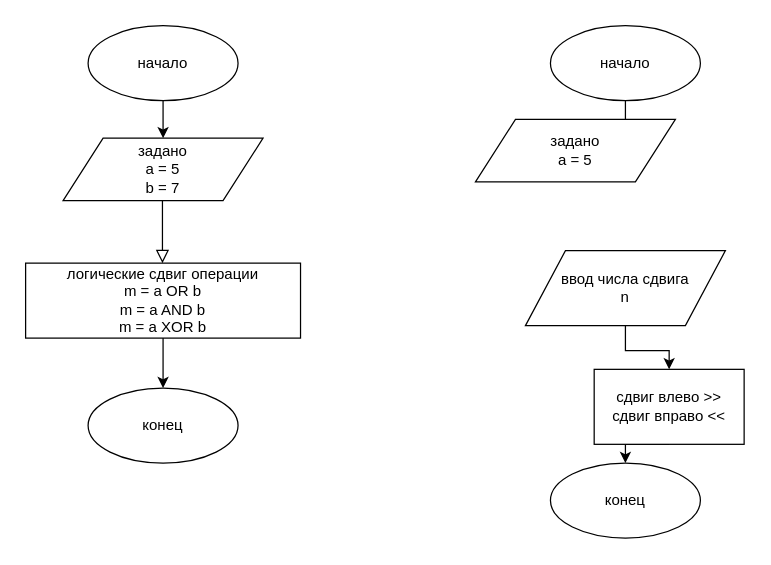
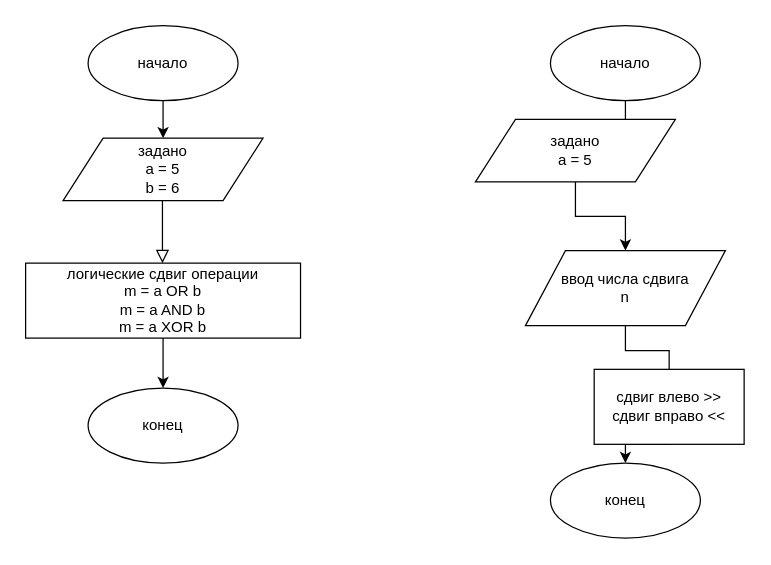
(163, 169) -> (163, 169)
none -> (597, 216)
(669, 359) -> (669, 362)
